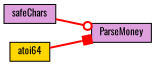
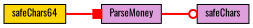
(70, 22) -> (175, 14)
(30, 52) -> (35, 14)
